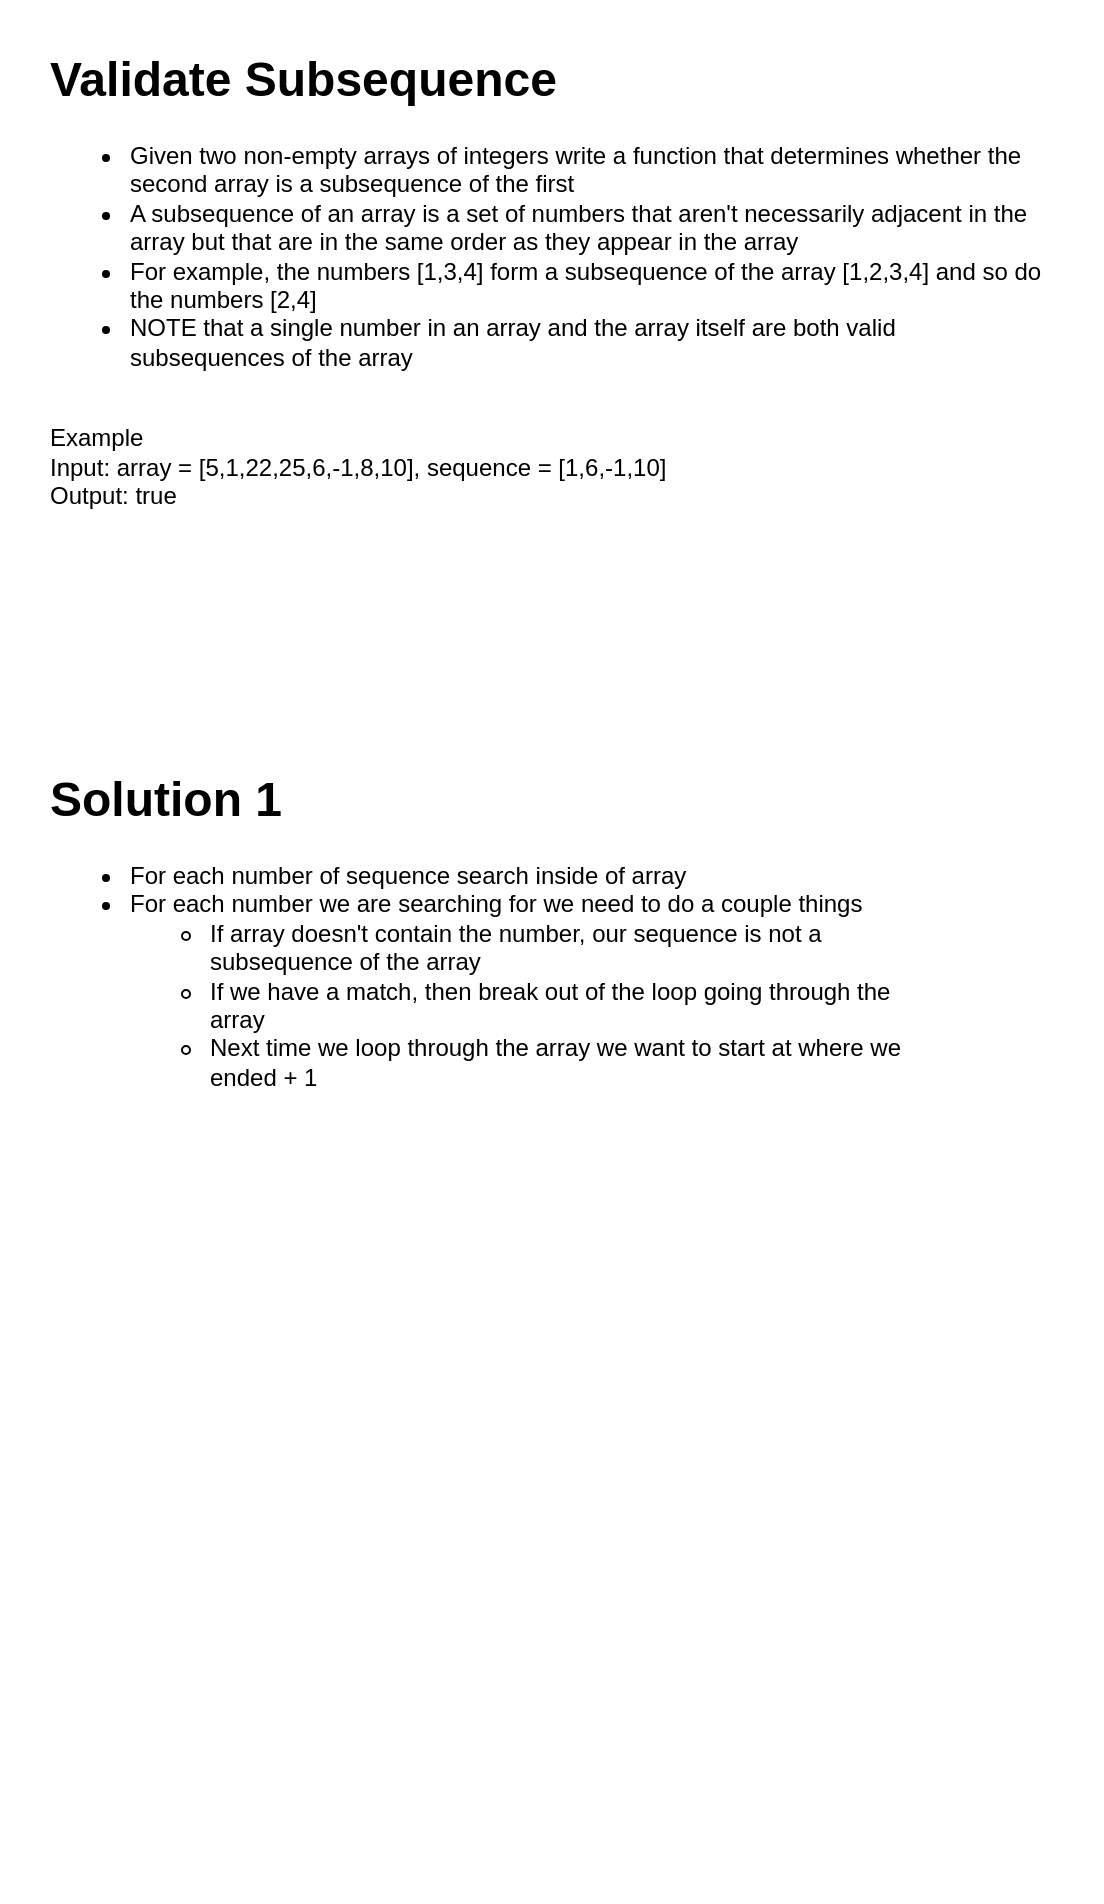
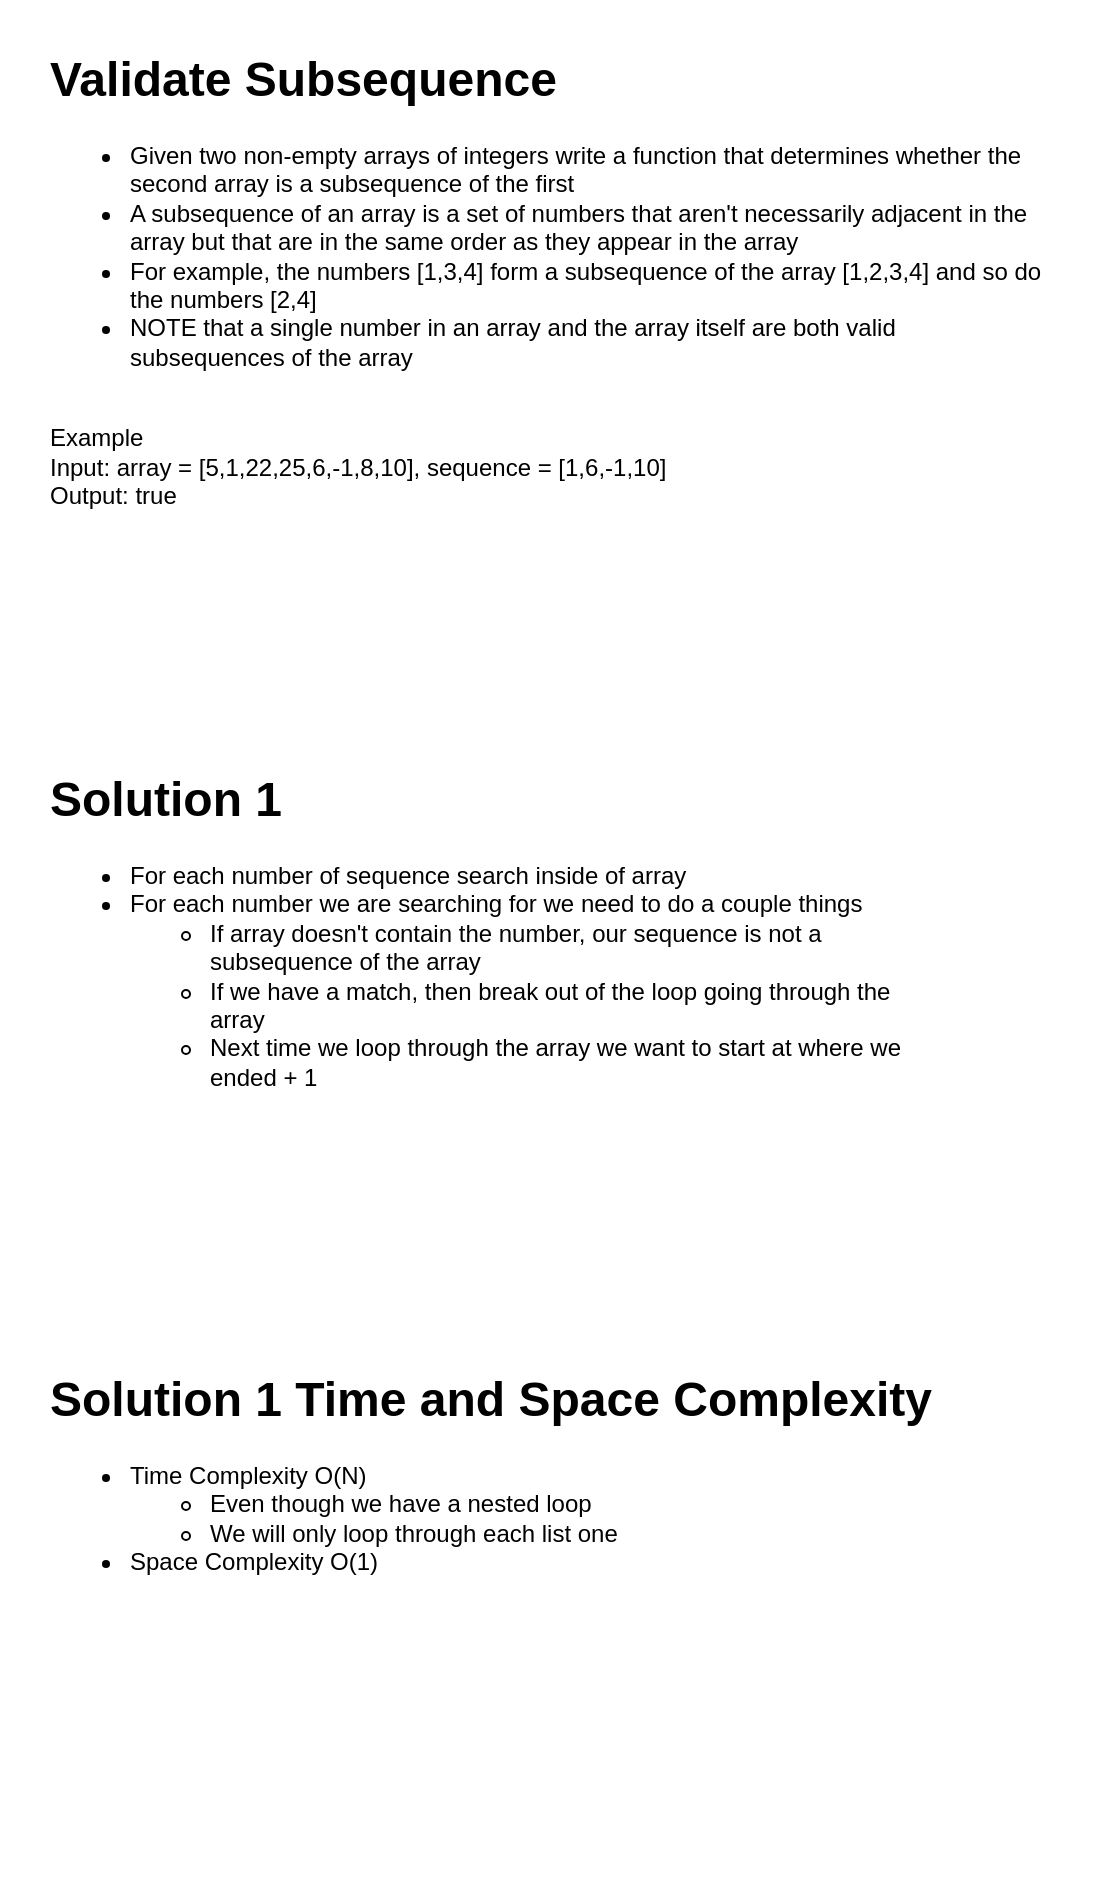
none -> (491, 1611)
